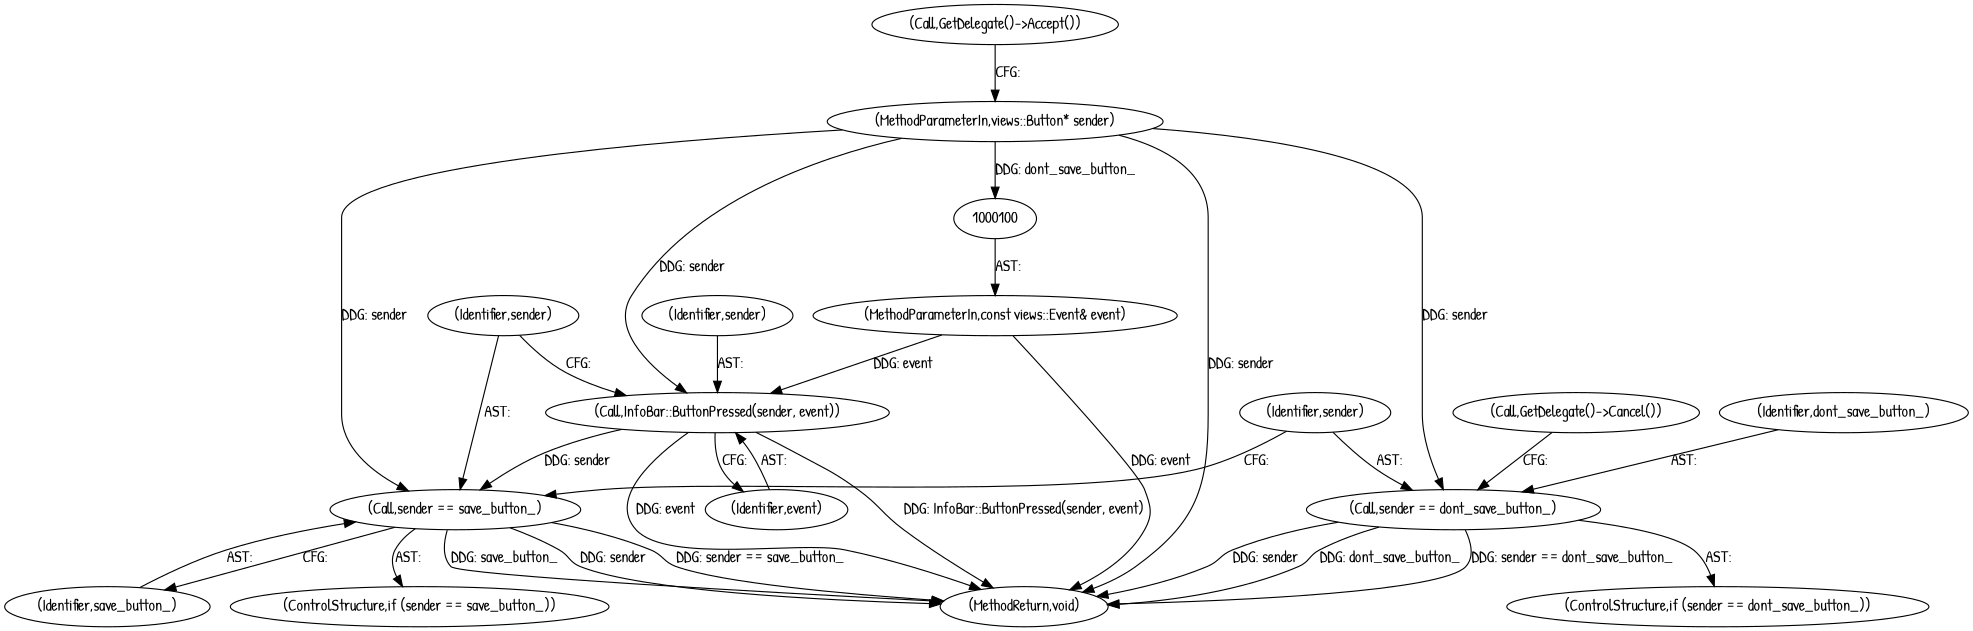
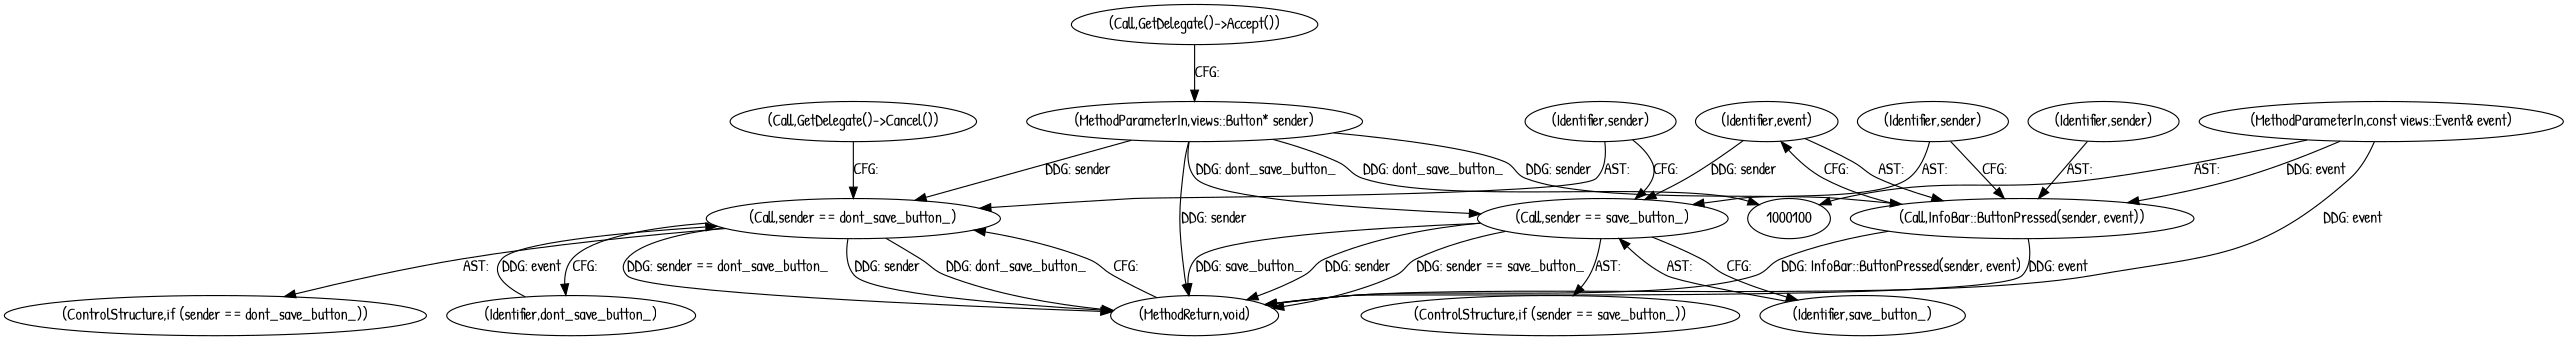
none -> (585, 249)
none -> (1075, 254)
(995, 262) -> (2070, 182)
(374, 316) -> (1267, 170)
(553, 450) -> (1701, 170)
(1686, 461) -> (532, 267)
